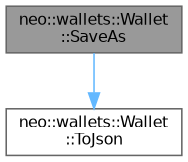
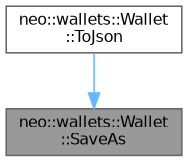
(94, 73) -> (94, 73)
